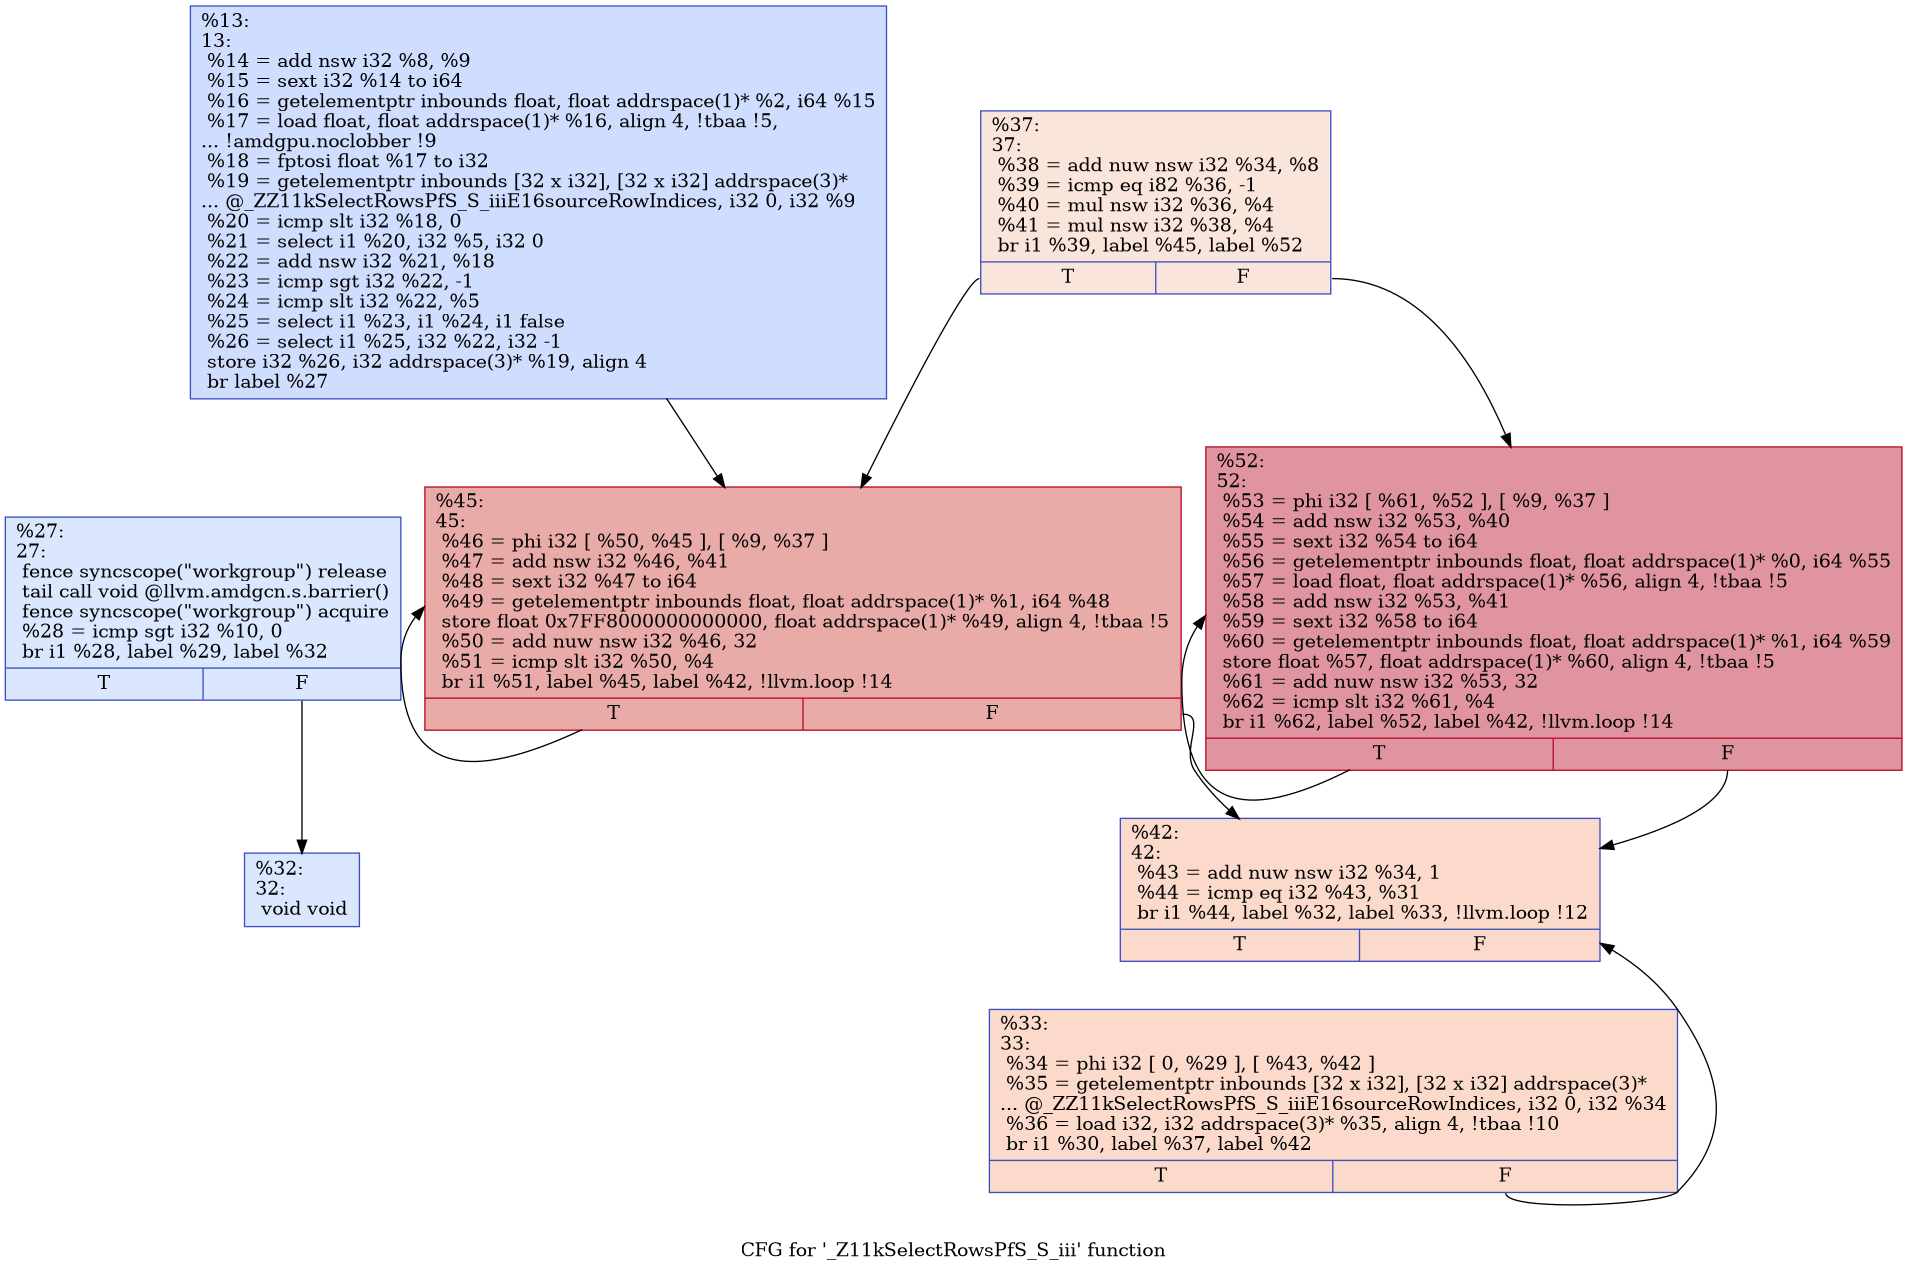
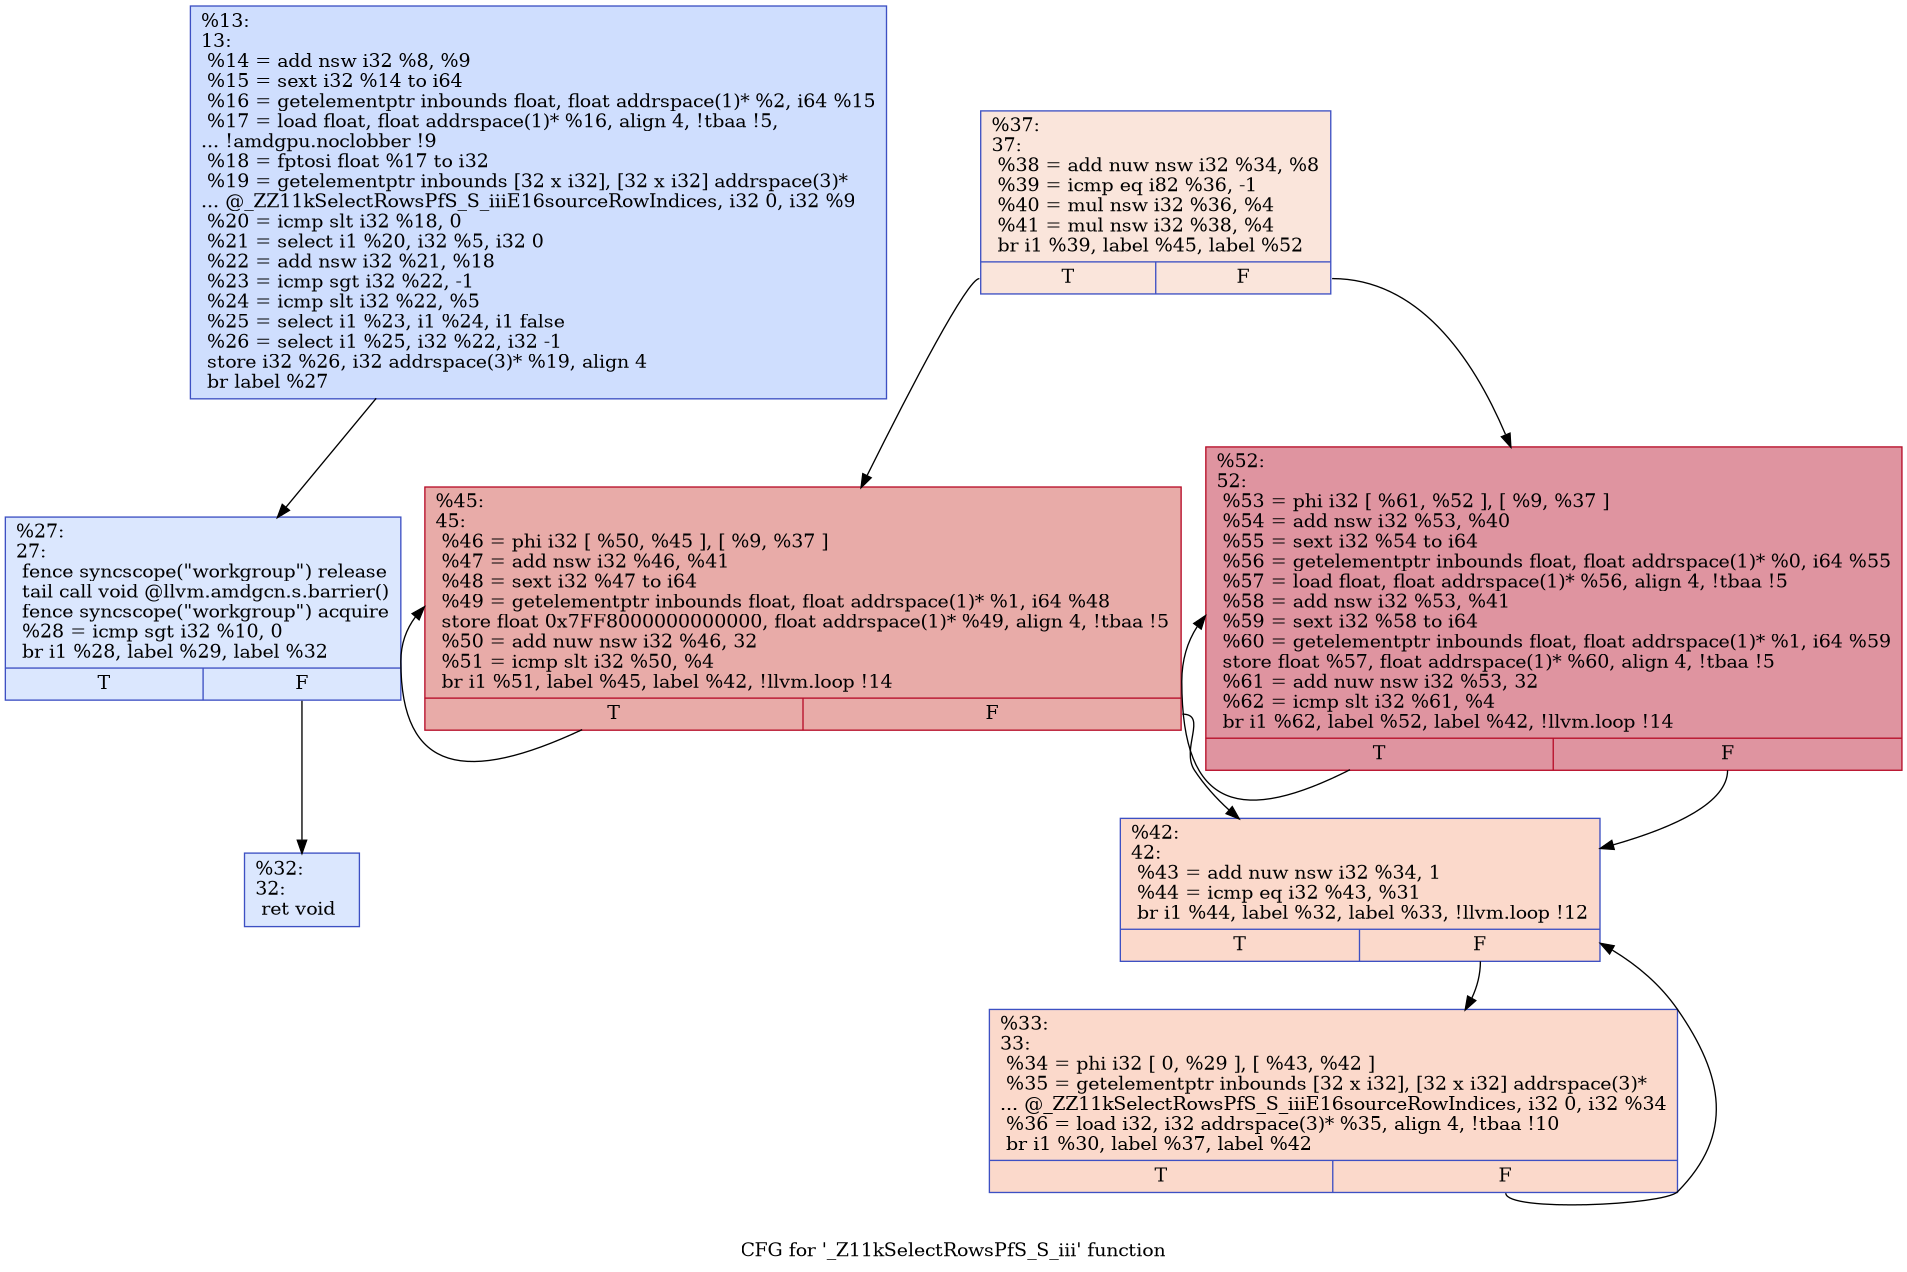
(692, 437) -> (331, 453)
(302, 909) -> (296, 909)
none -> (1478, 980)
